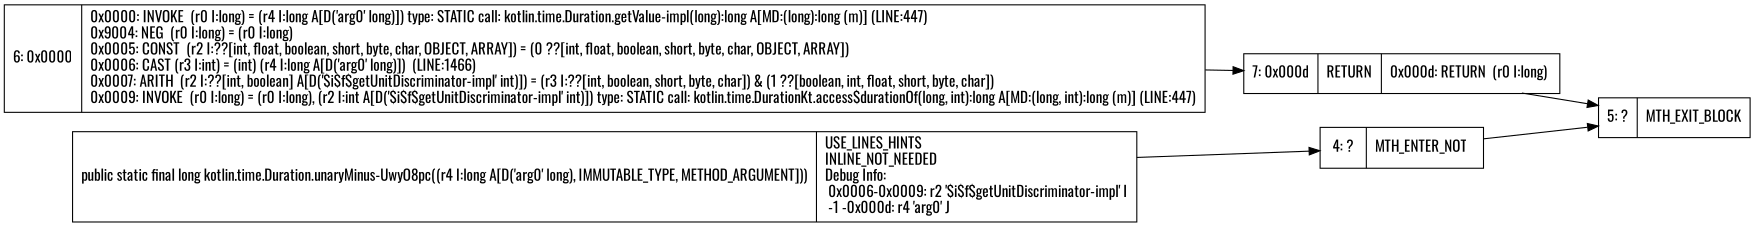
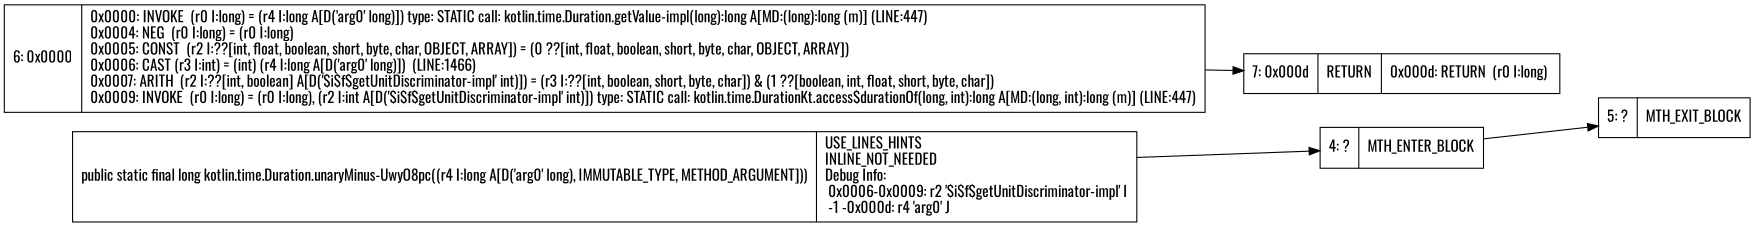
(194, 34) -> (194, 34)
(1555, 98) -> none
(1421, 147) -> (1421, 147)
